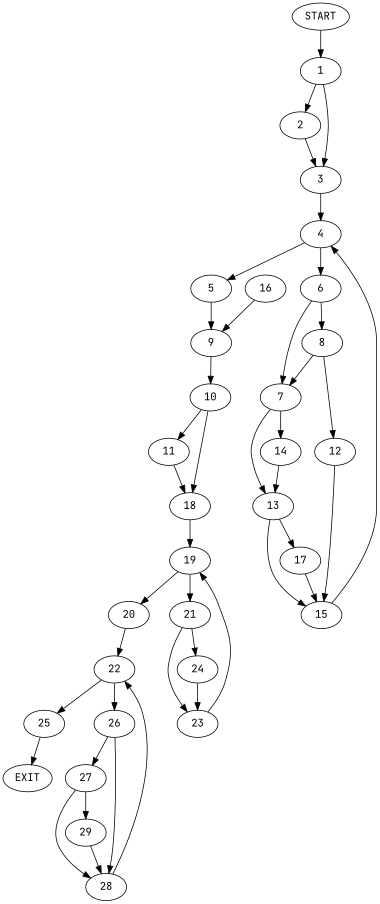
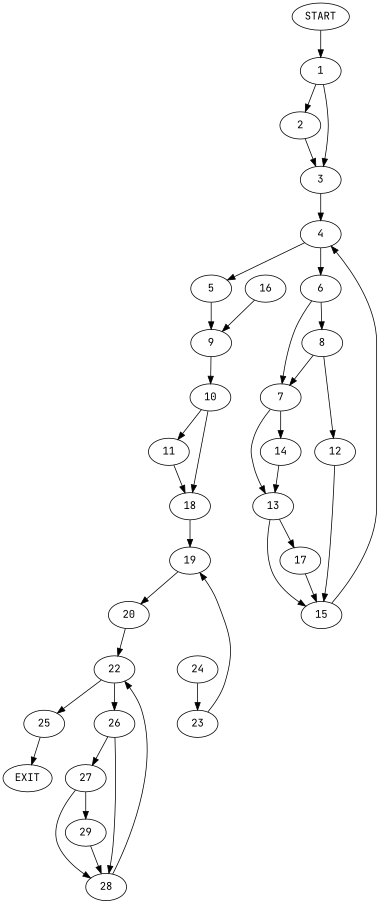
(190, 615) -> none
